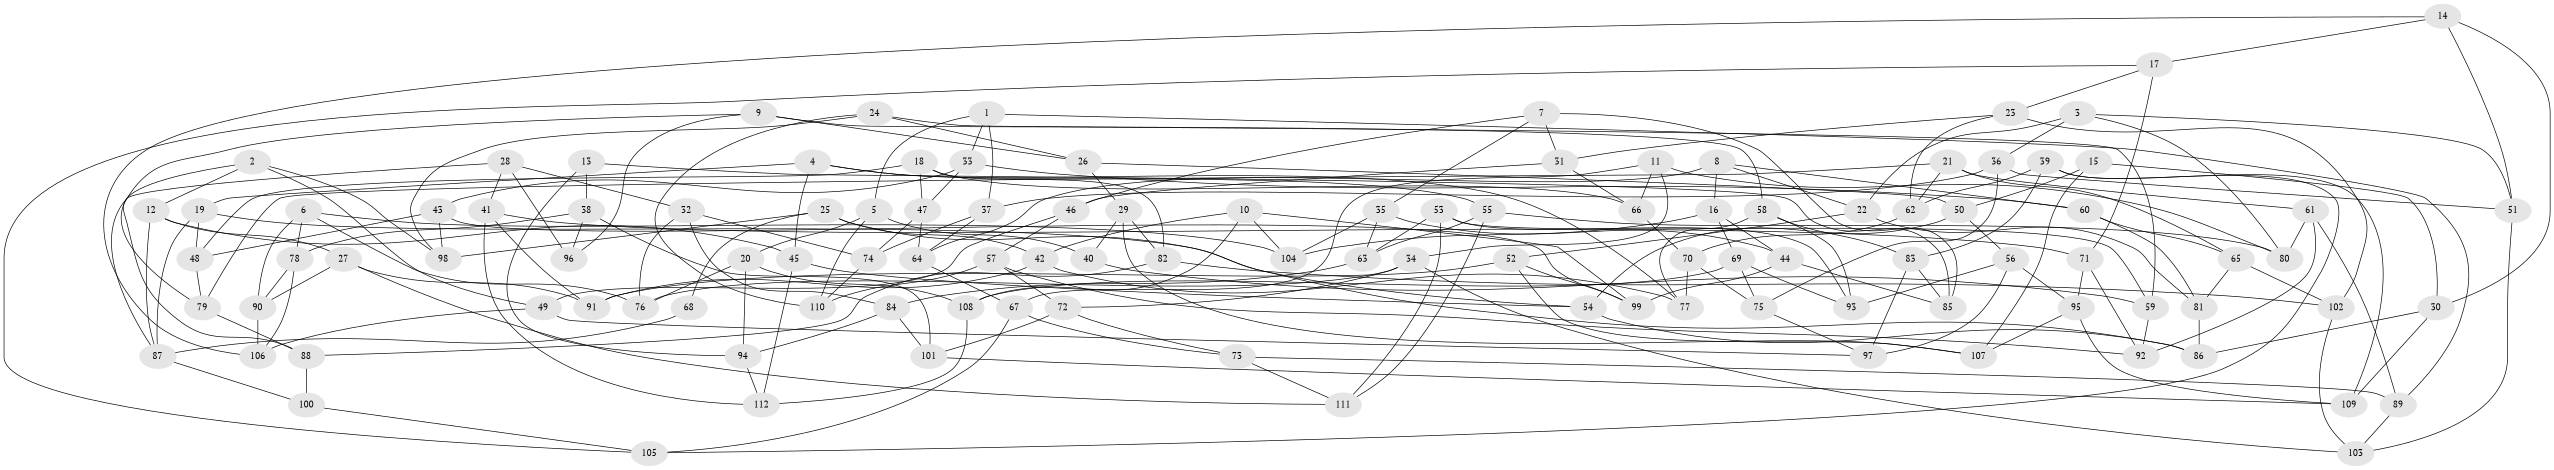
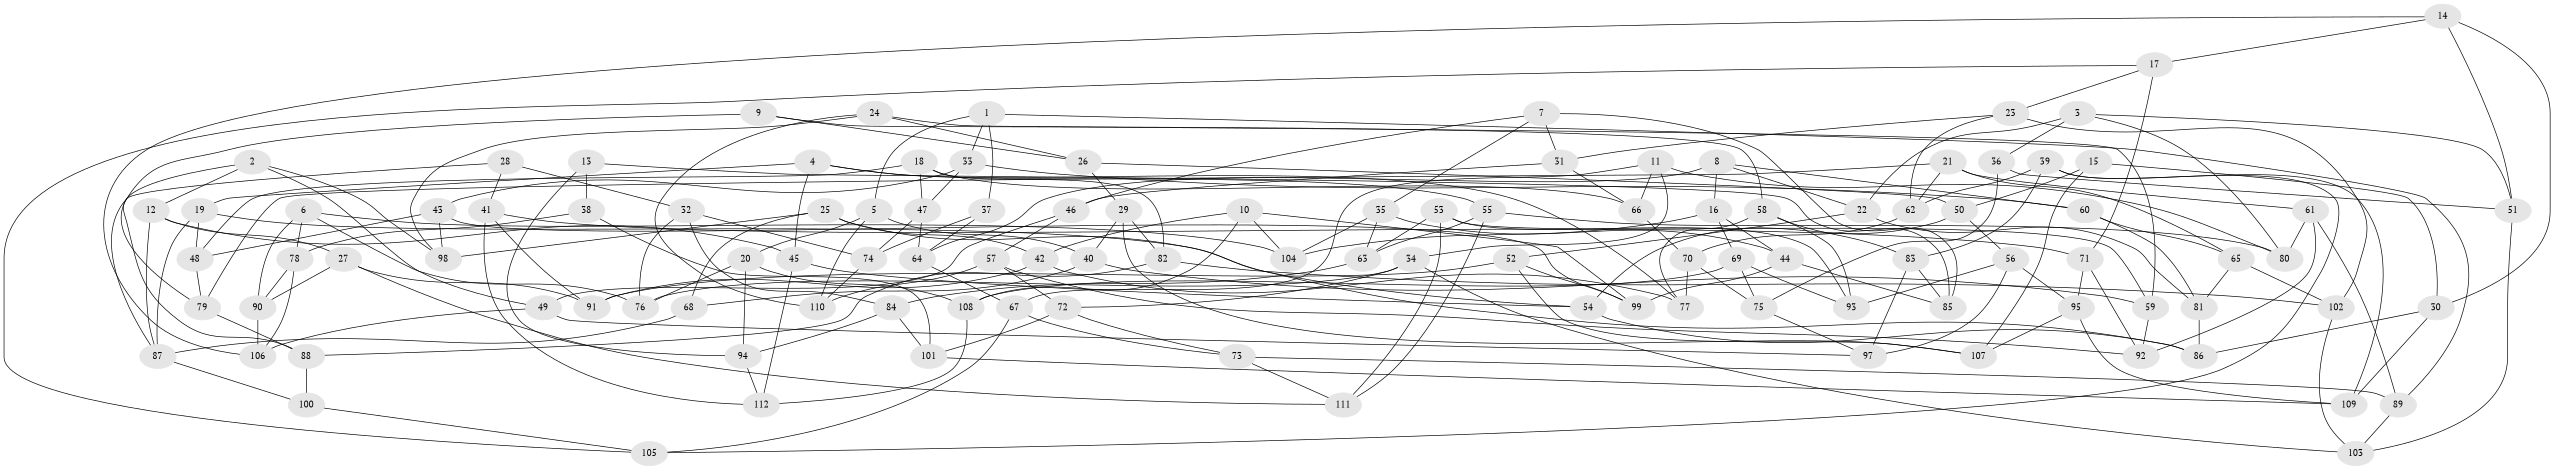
(1519, 196) -> none
(569, 259) -> none
none -> (938, 291)
